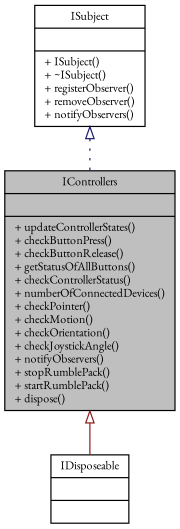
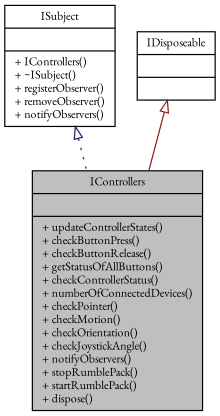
(72, 62) -> (51, 62)
(90, 439) -> (157, 142)
